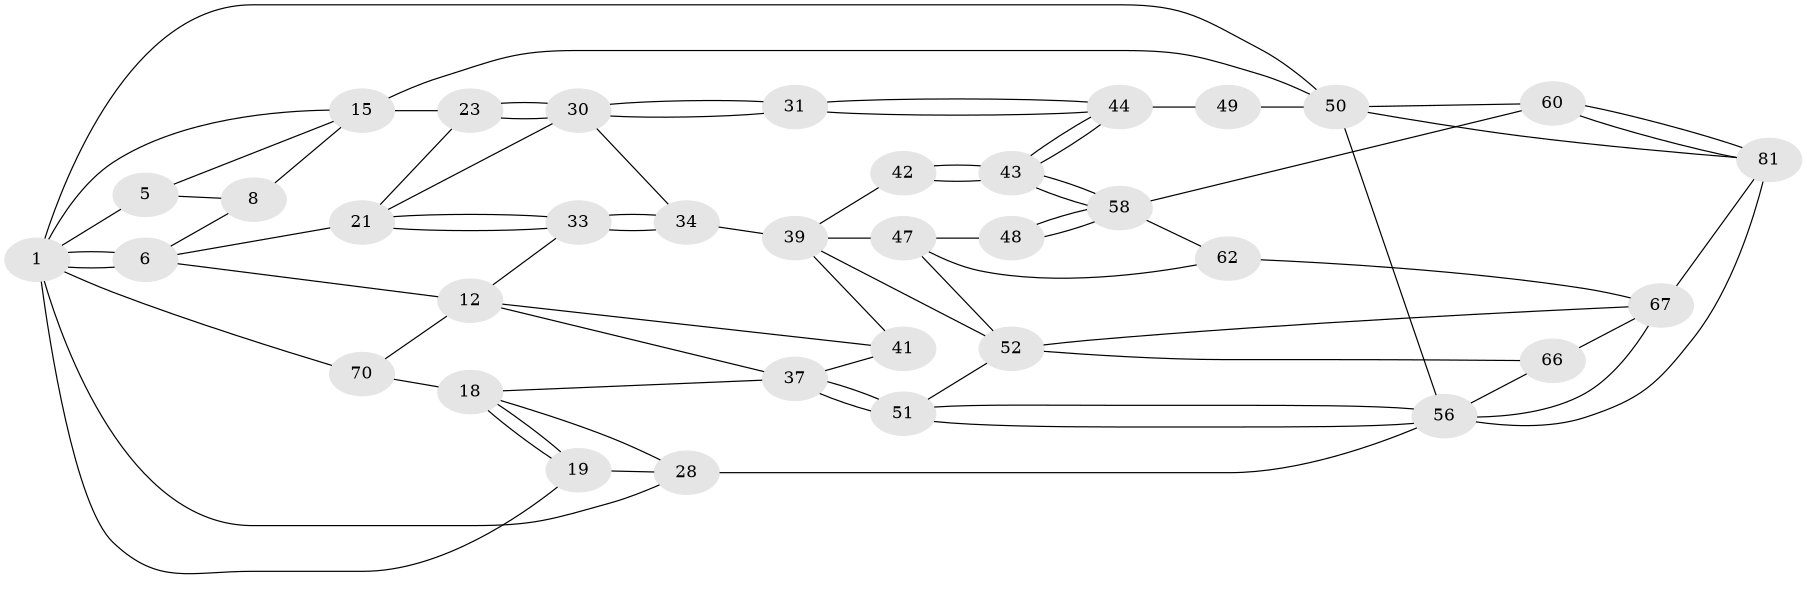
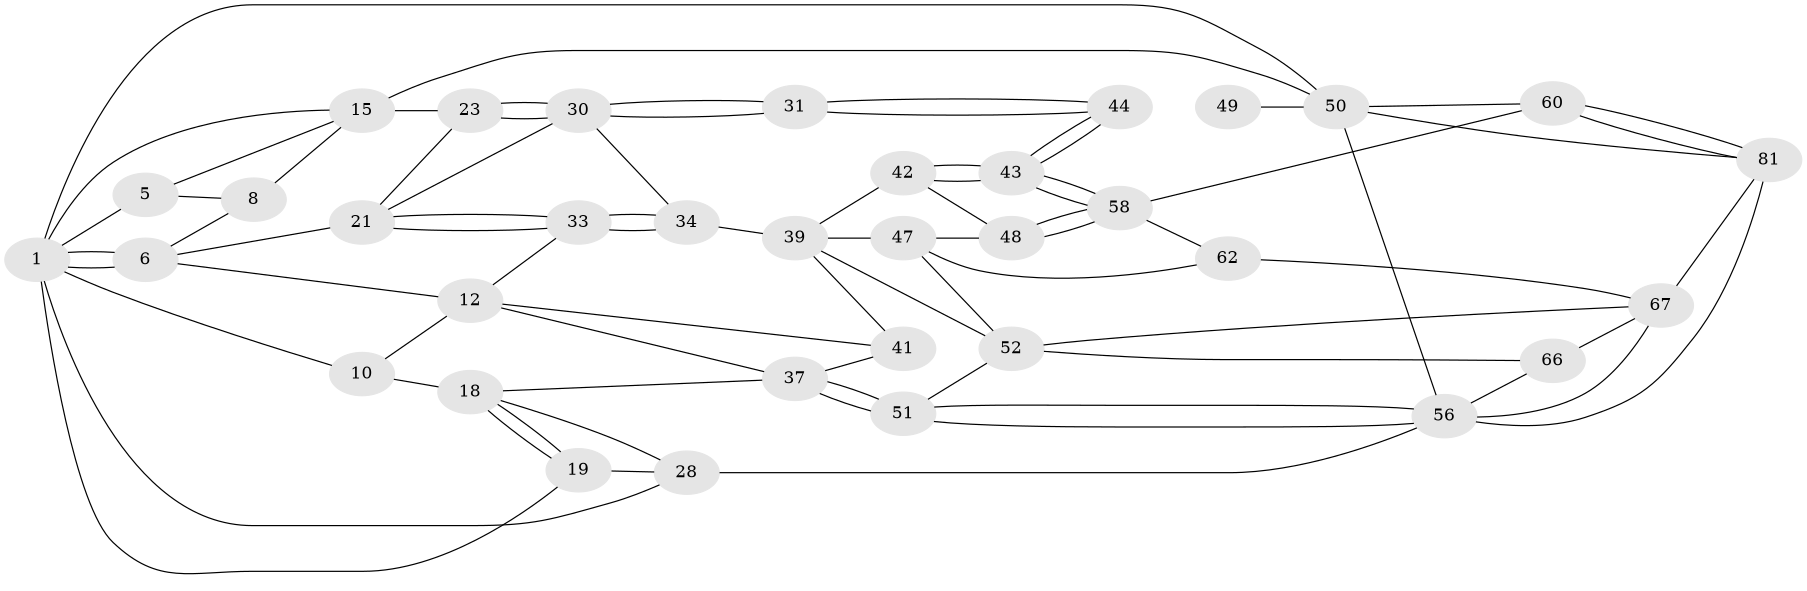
(1174, 107) -> none
none -> (957, 206)
(362, 374) -> (362, 374)
